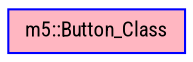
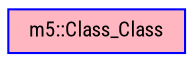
(97, 31) -> (97, 31)
